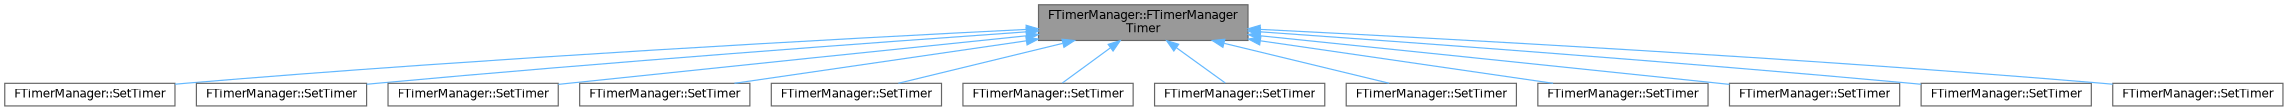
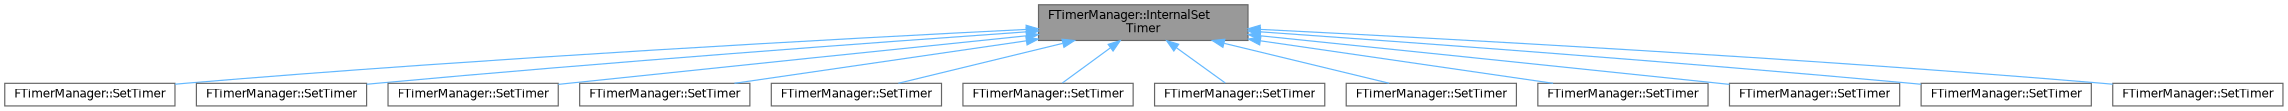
(1143, 23) -> (1143, 23)
